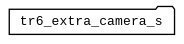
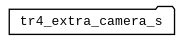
(92, 22) -> (92, 22)
